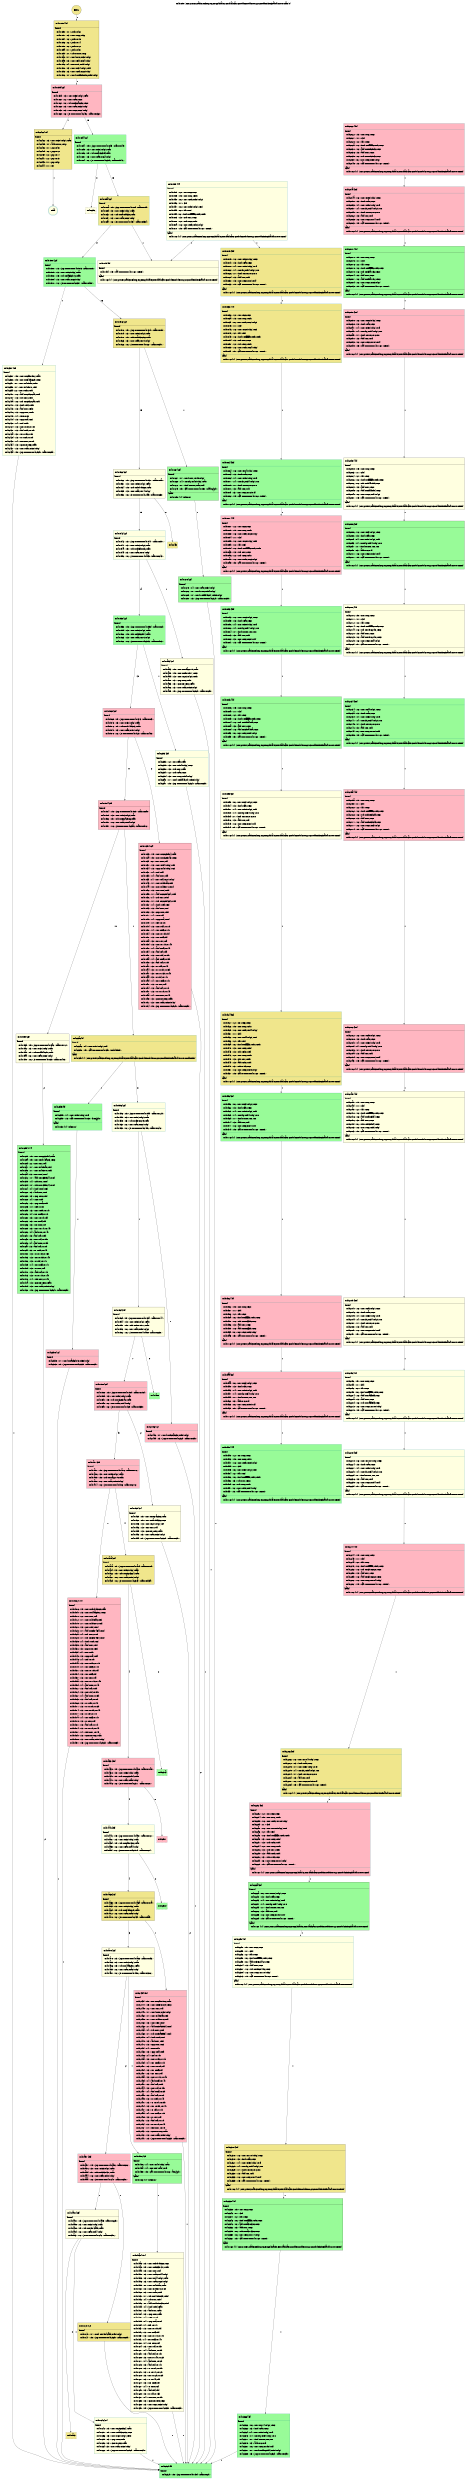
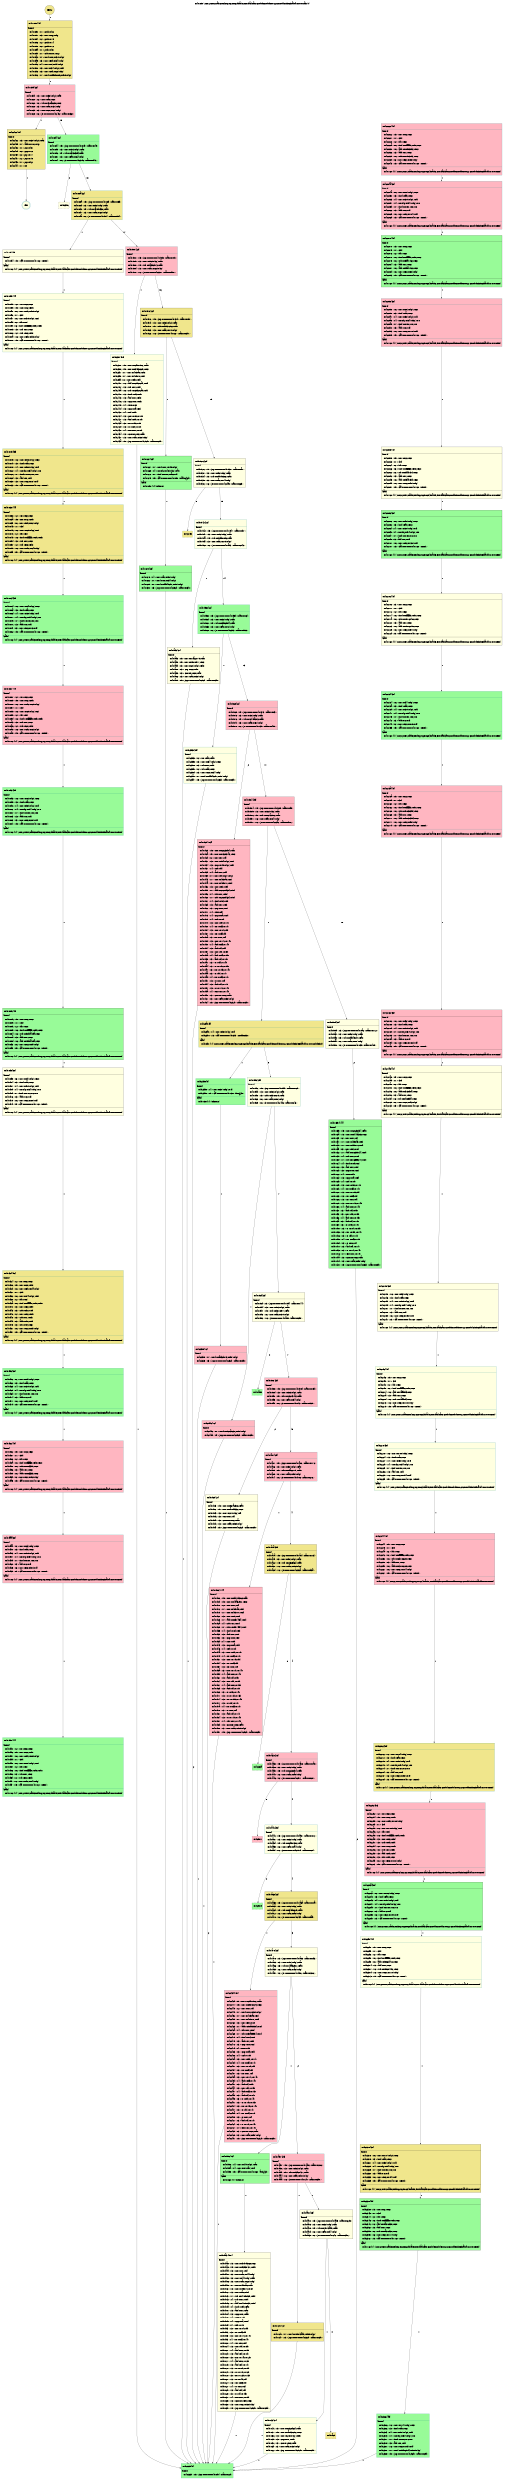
(53, 211) -> (26, 205)
(183, 250) -> (63, 282)
(70, 272) -> (152, 261)
